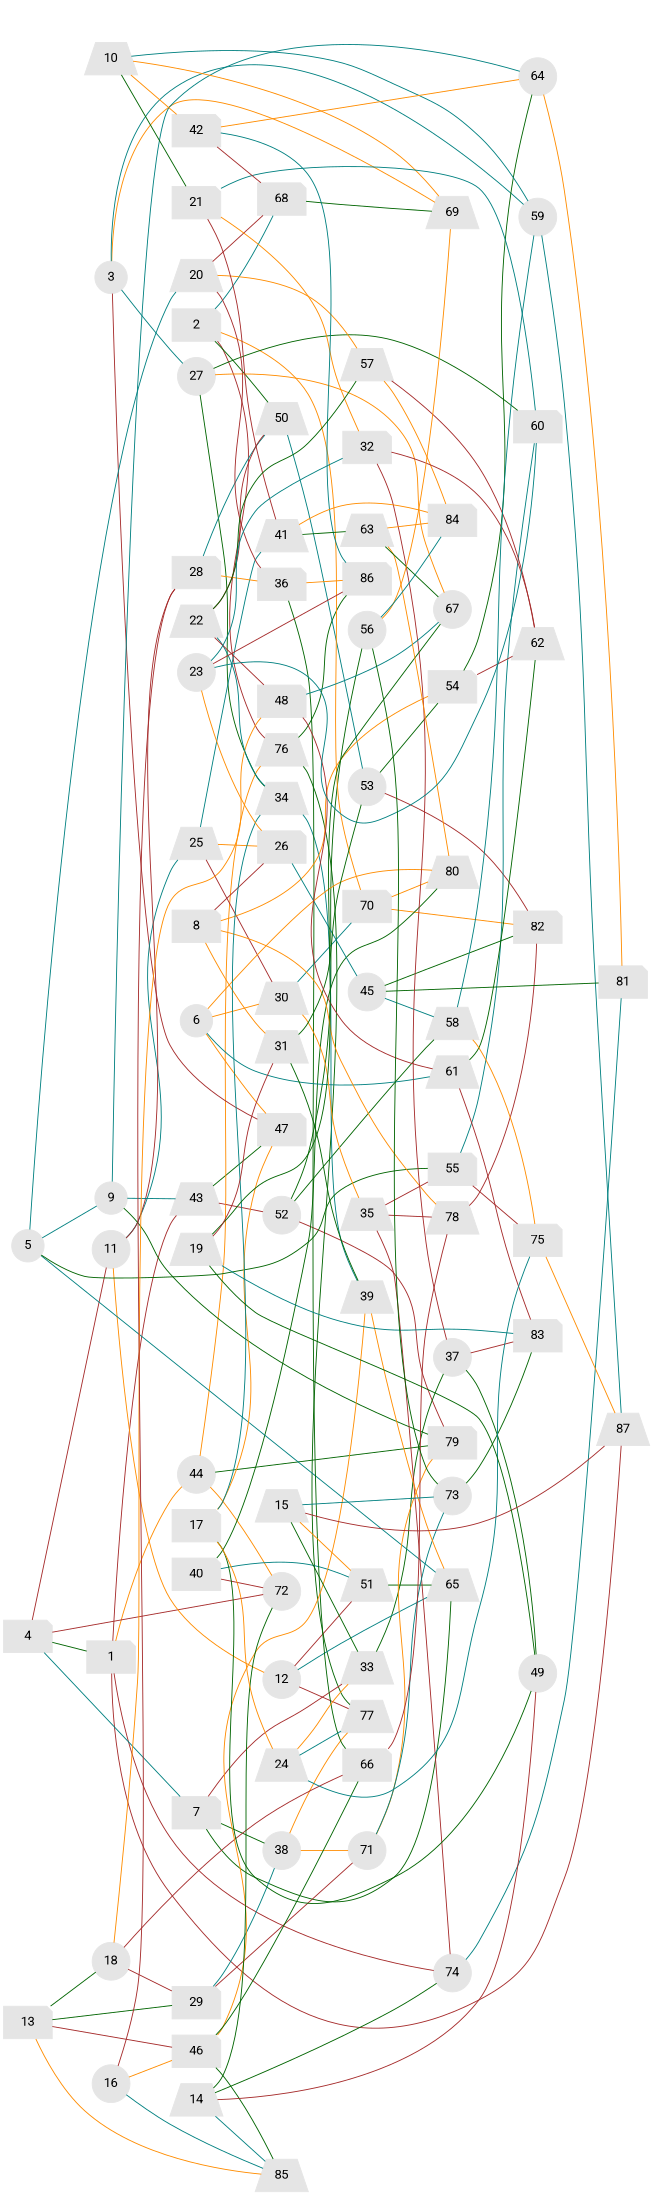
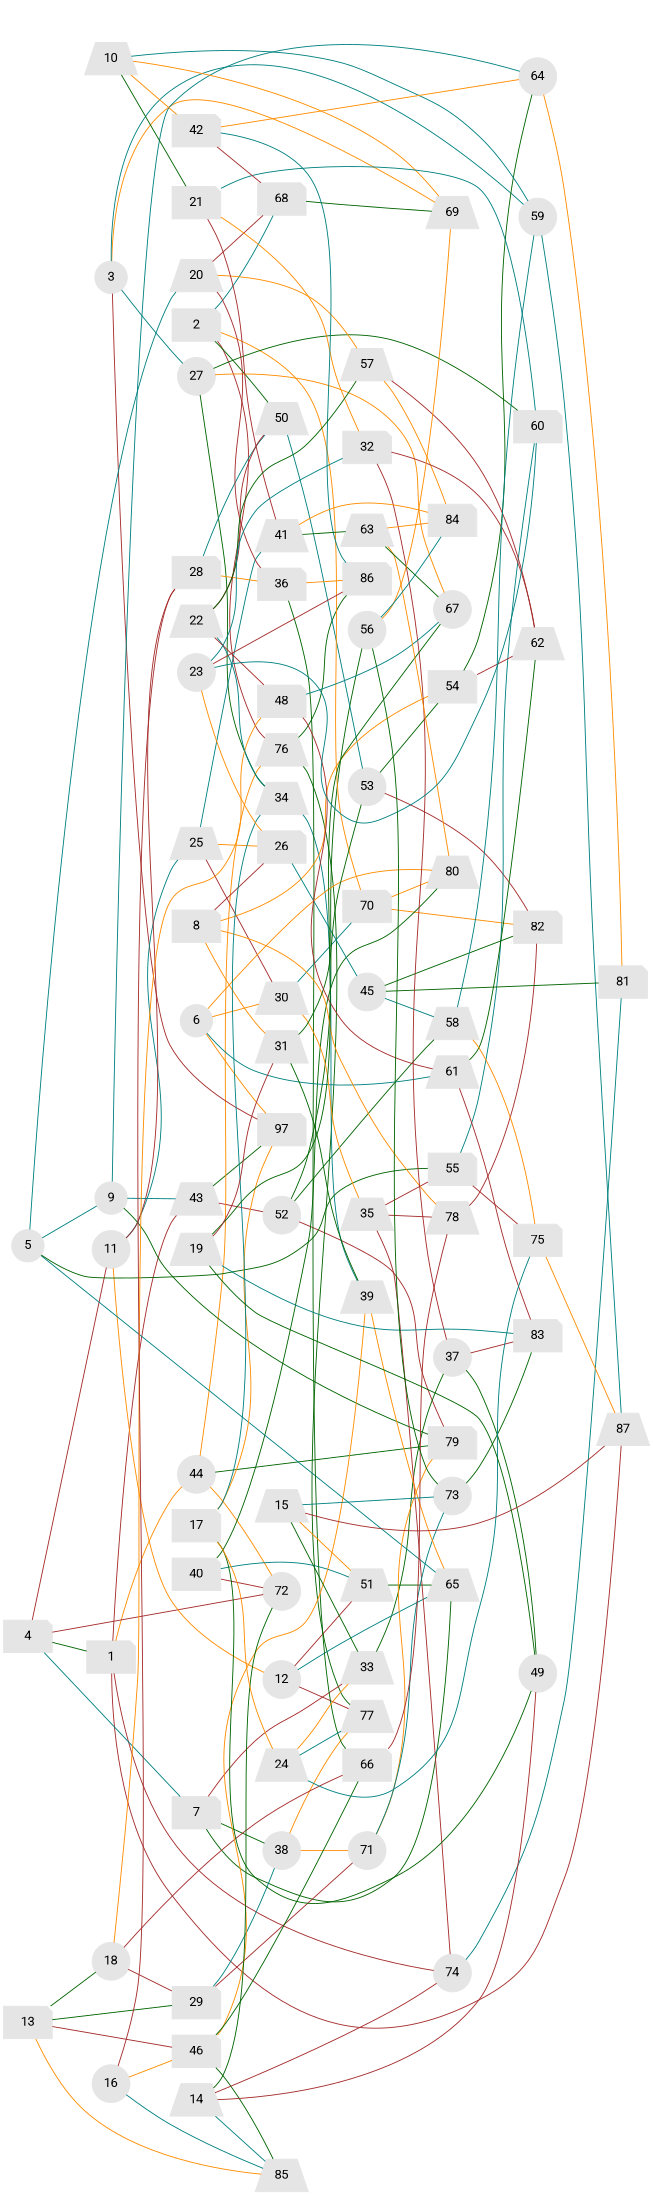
(282, 1130) -> (282, 1130)
(328, 2043) -> (328, 2043)
